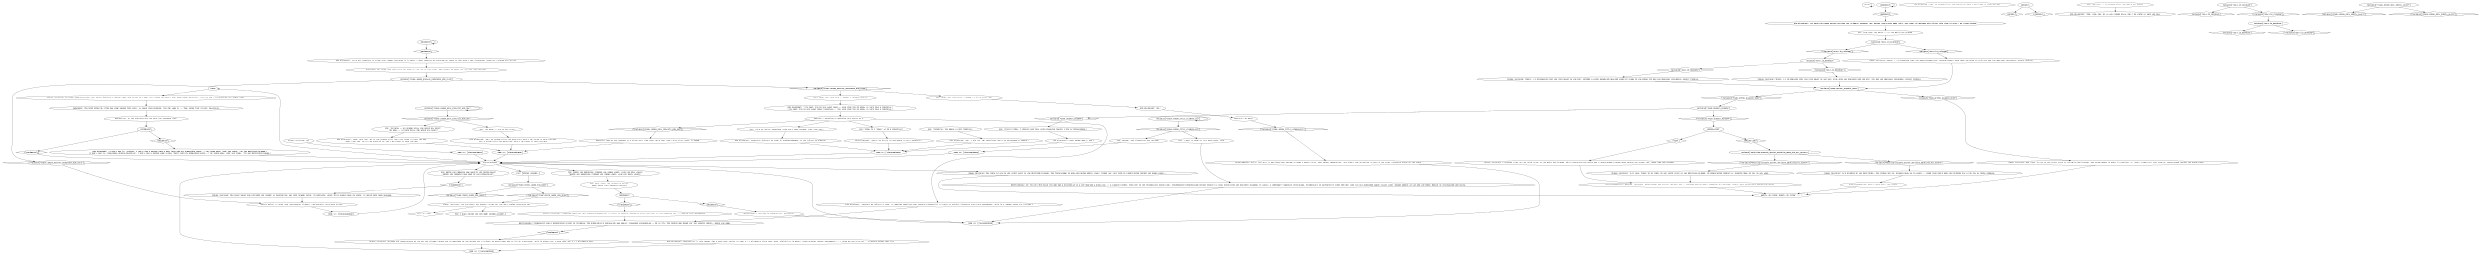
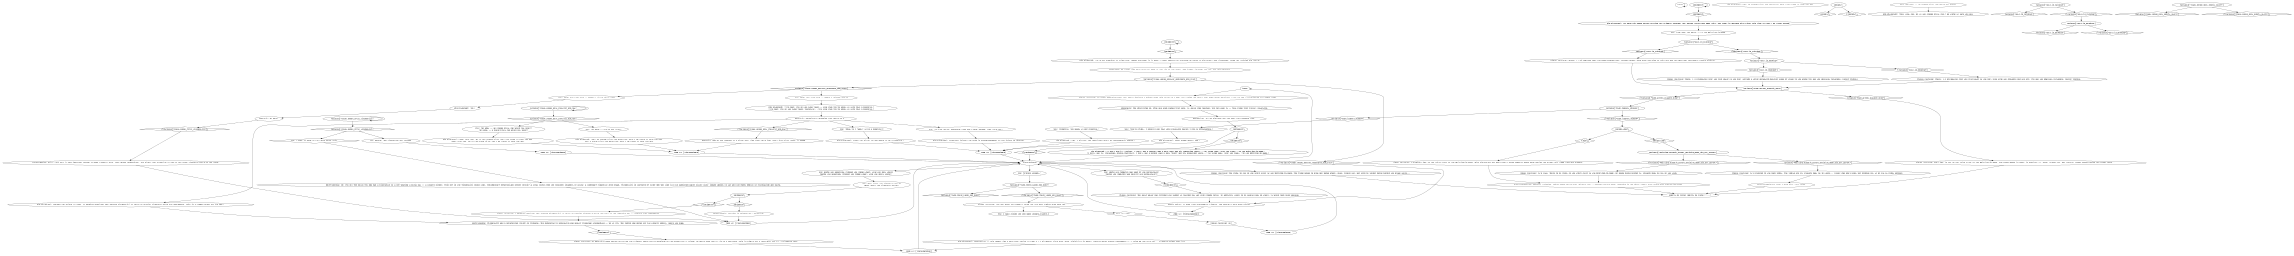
(1202, 141) -> (314, 141)
none -> (1171, 218)
